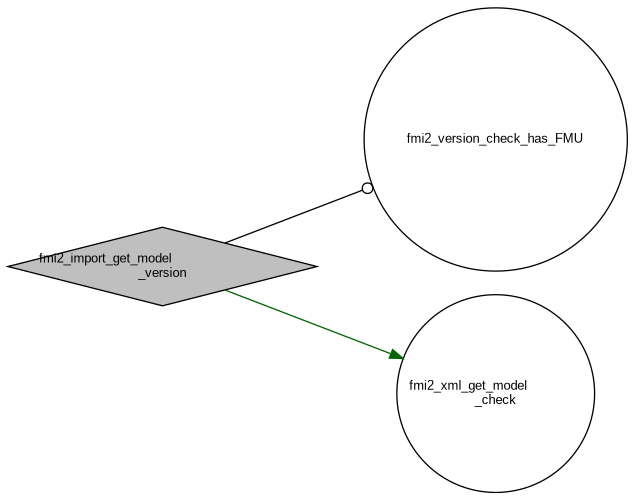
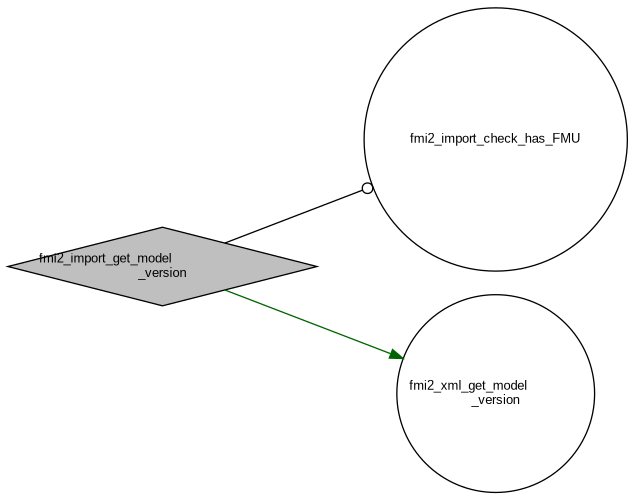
(496, 139) -> (496, 139)
(496, 394) -> (496, 394)
